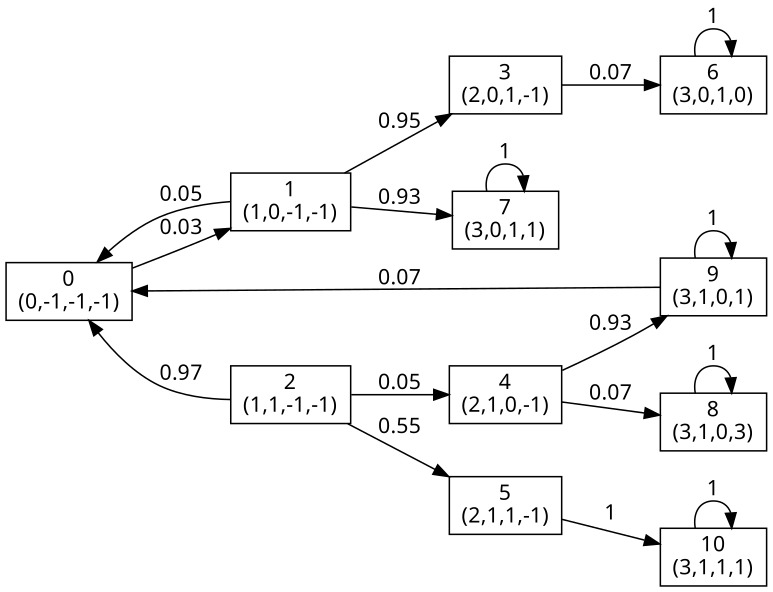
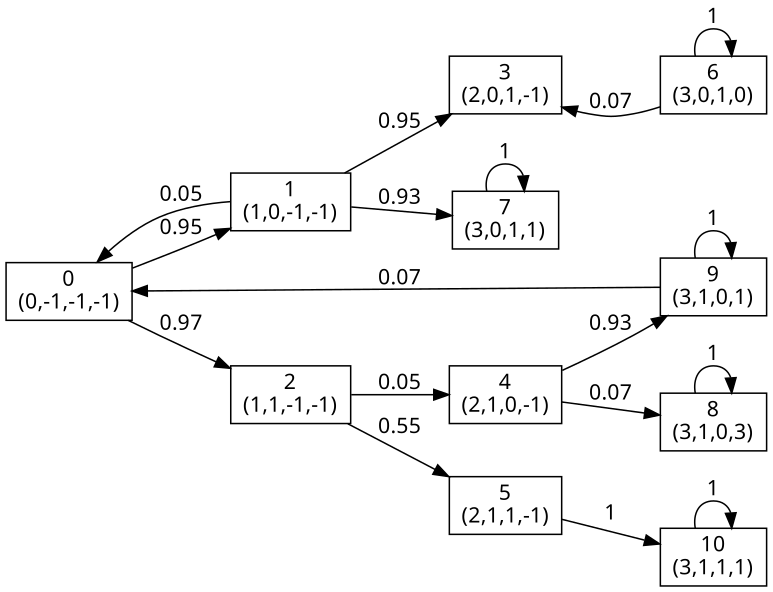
(603, 85) -> (619, 116)
(181, 228) -> (181, 228)
(156, 384) -> (172, 342)
